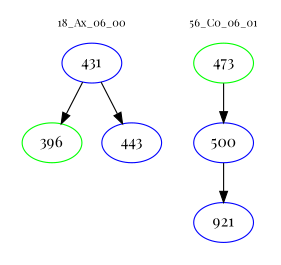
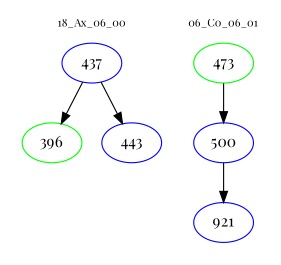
(224, 24) -> (224, 24)
(92, 63) -> (92, 63)
